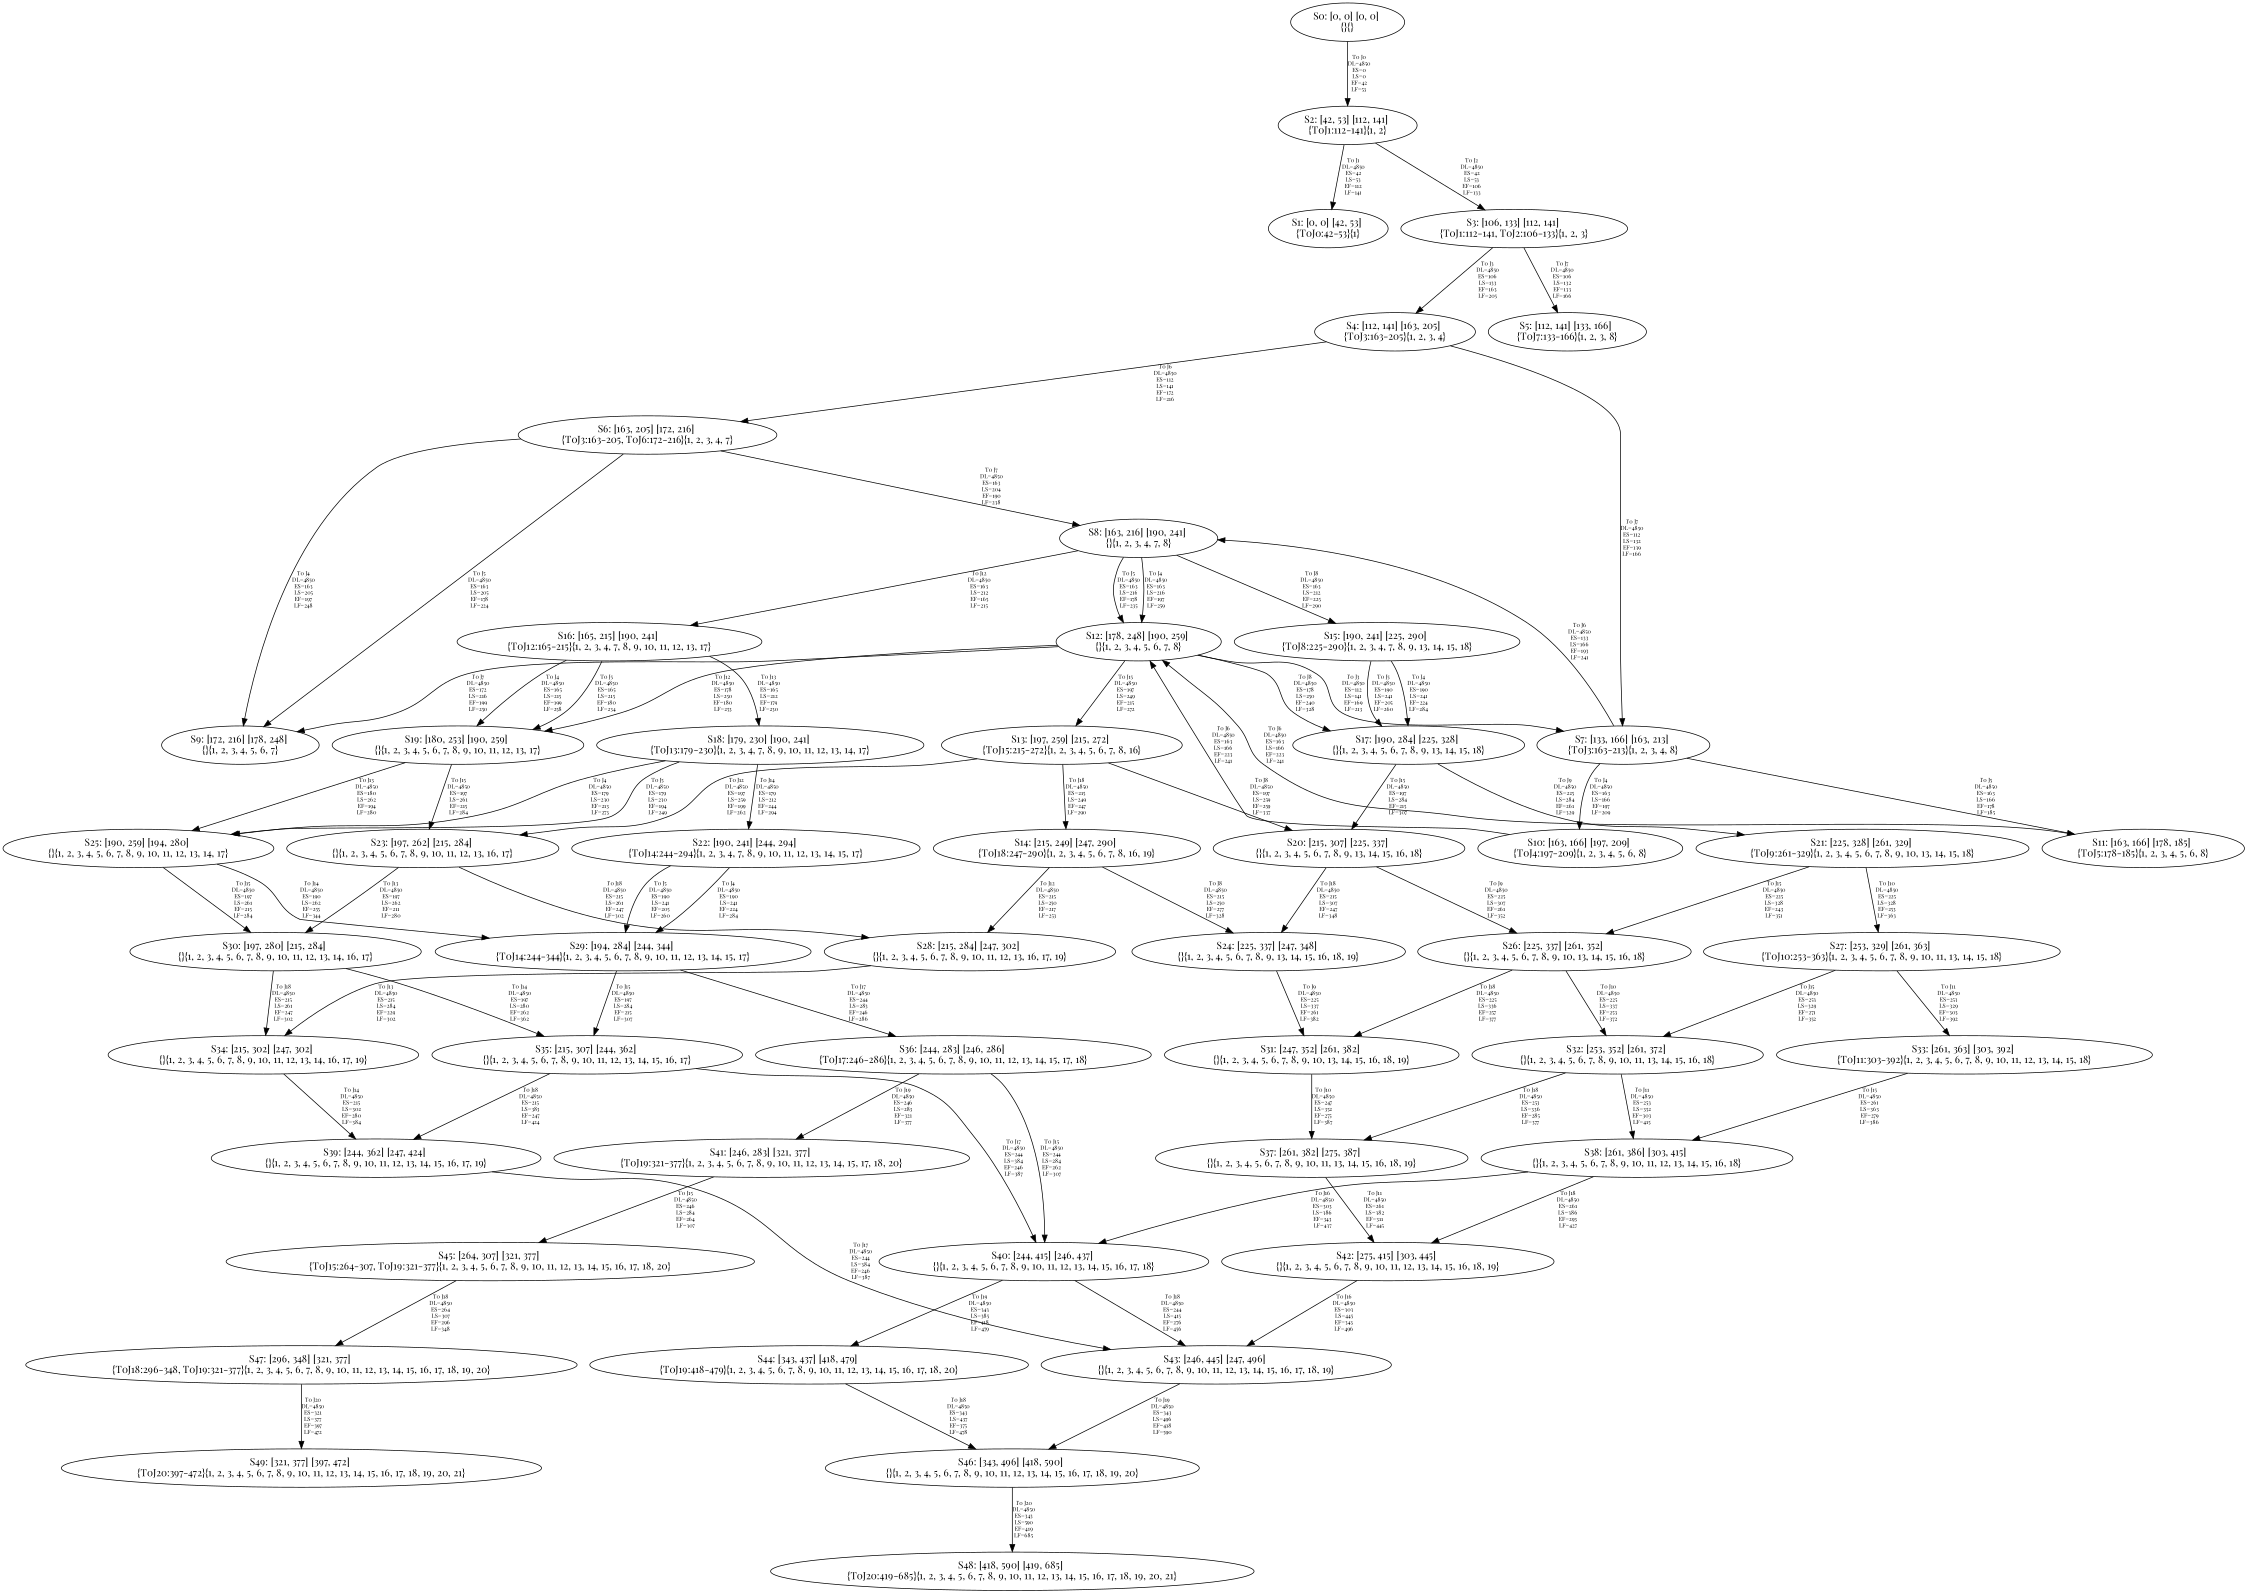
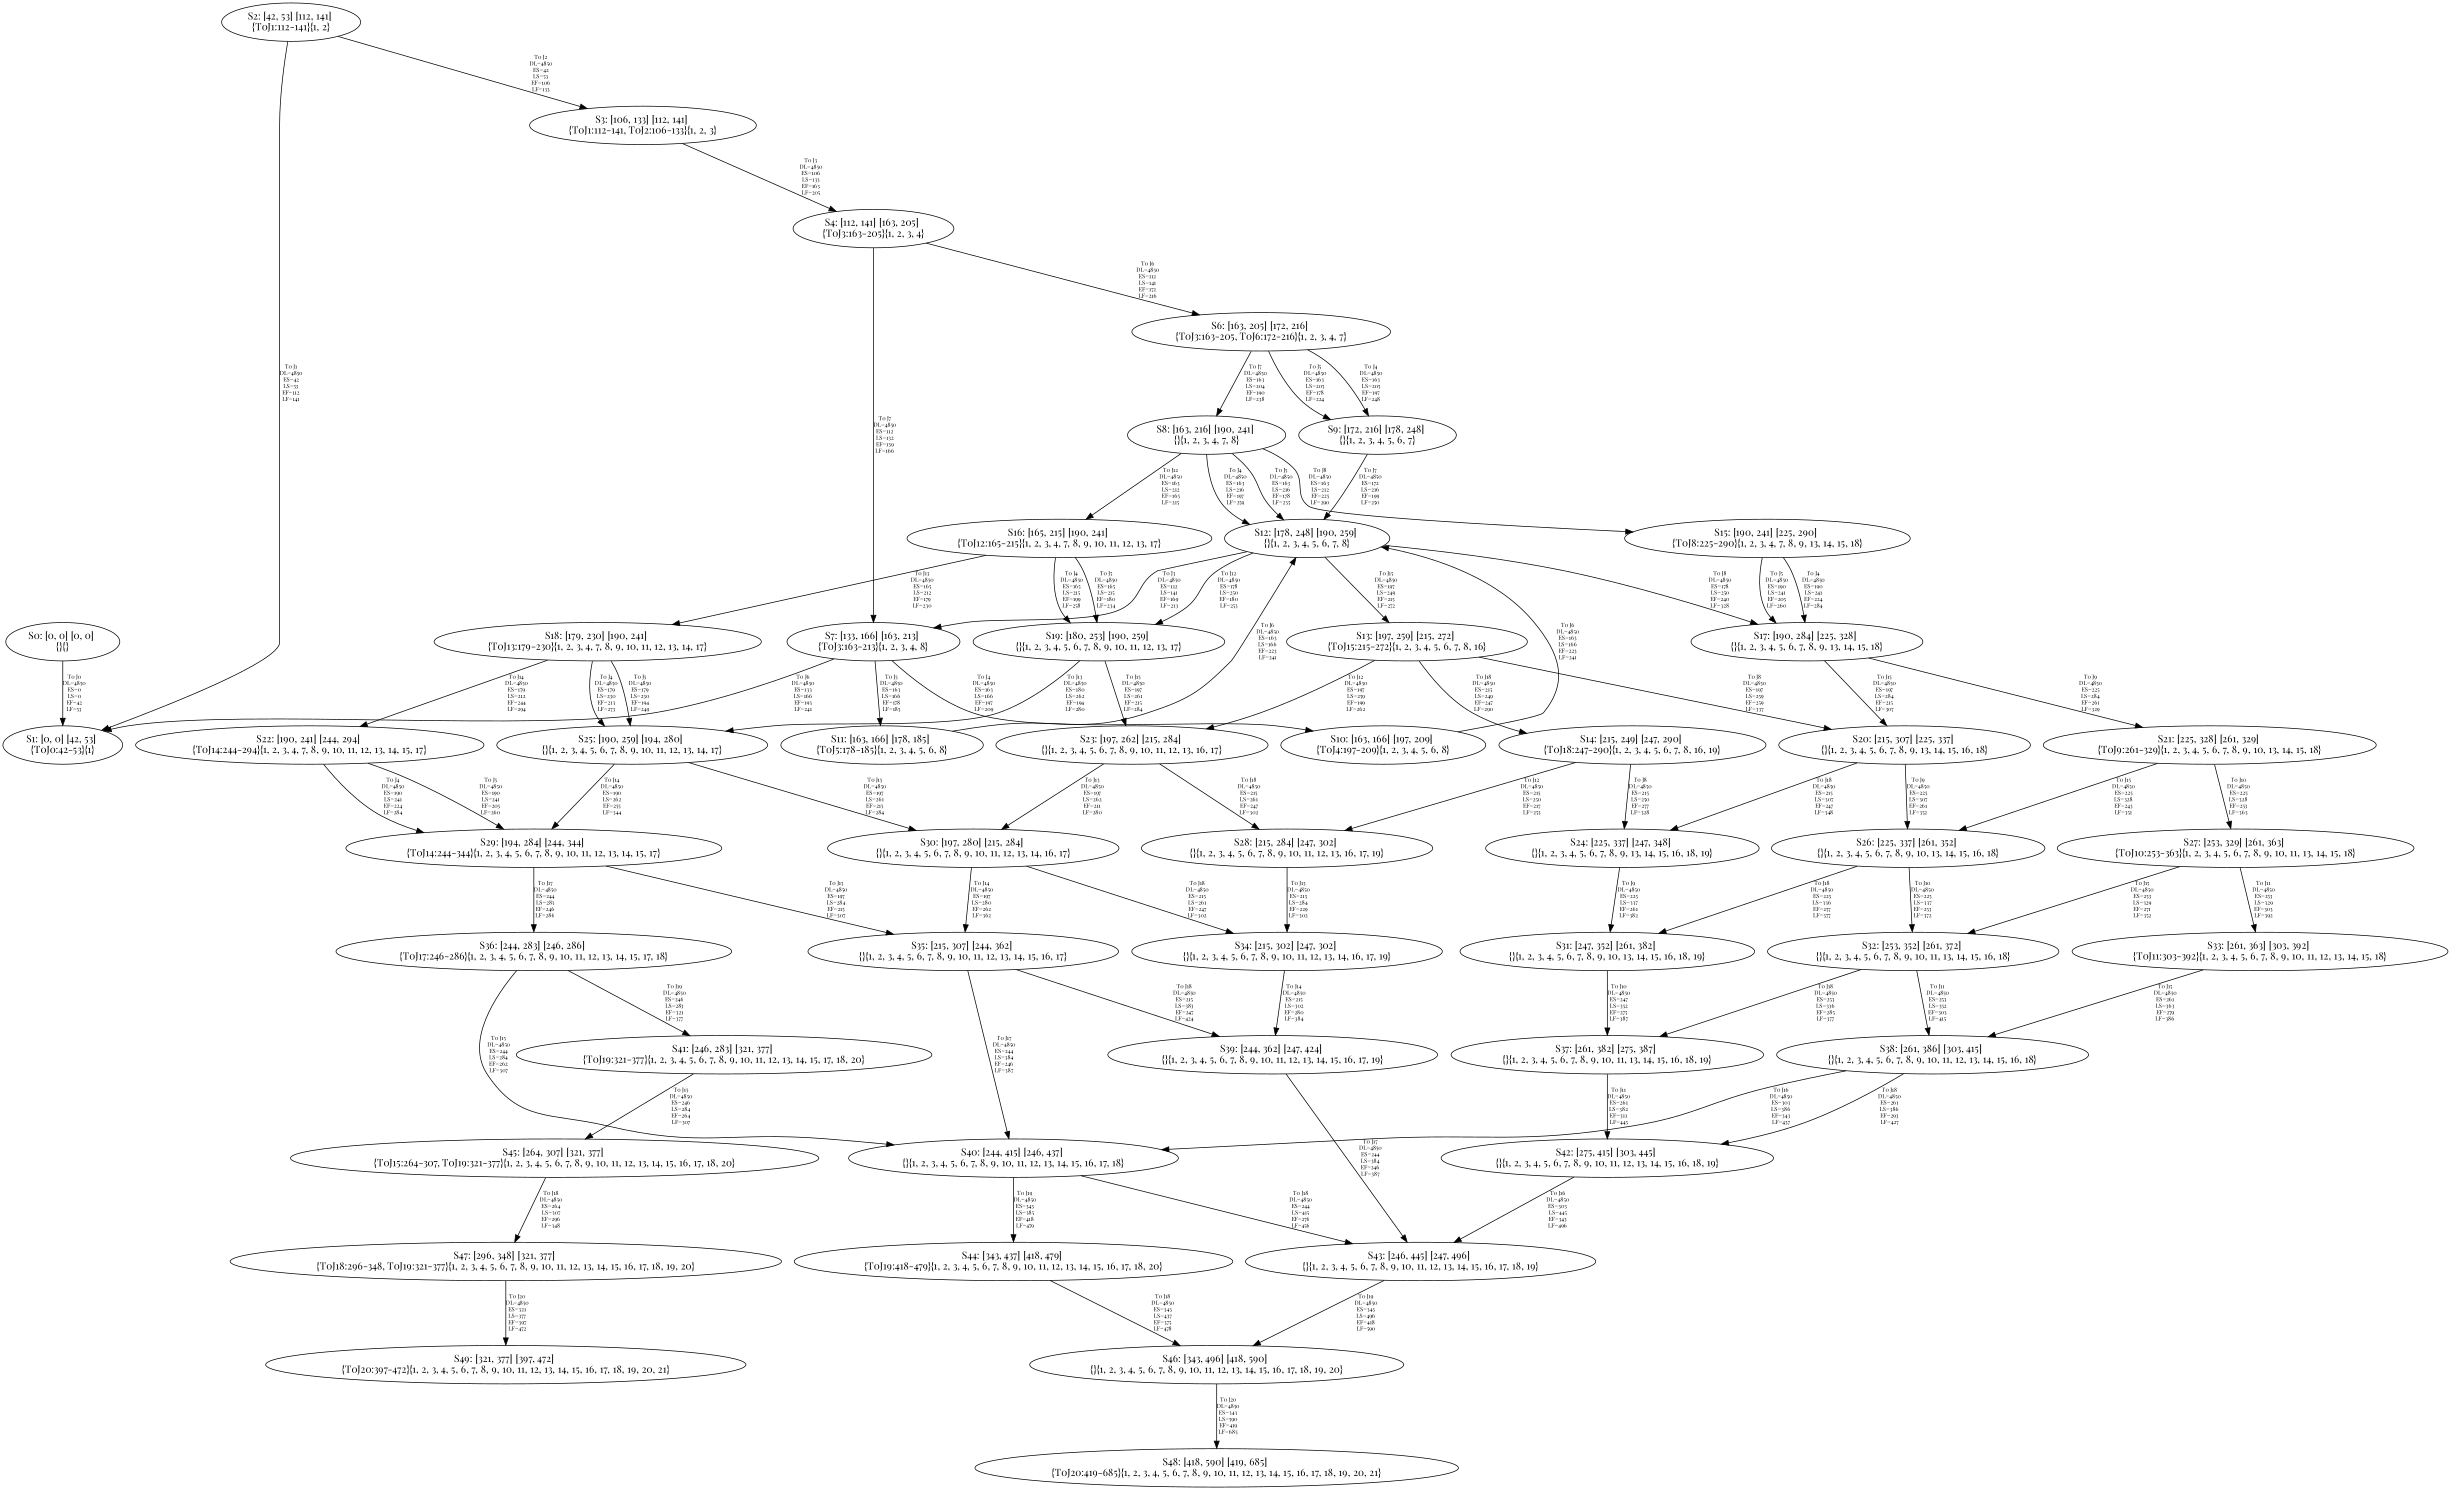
(1348, 70) -> (63, 690)
(1567, 332) -> none
(1446, 583) -> (477, 721)
(675, 662) -> (1349, 485)
